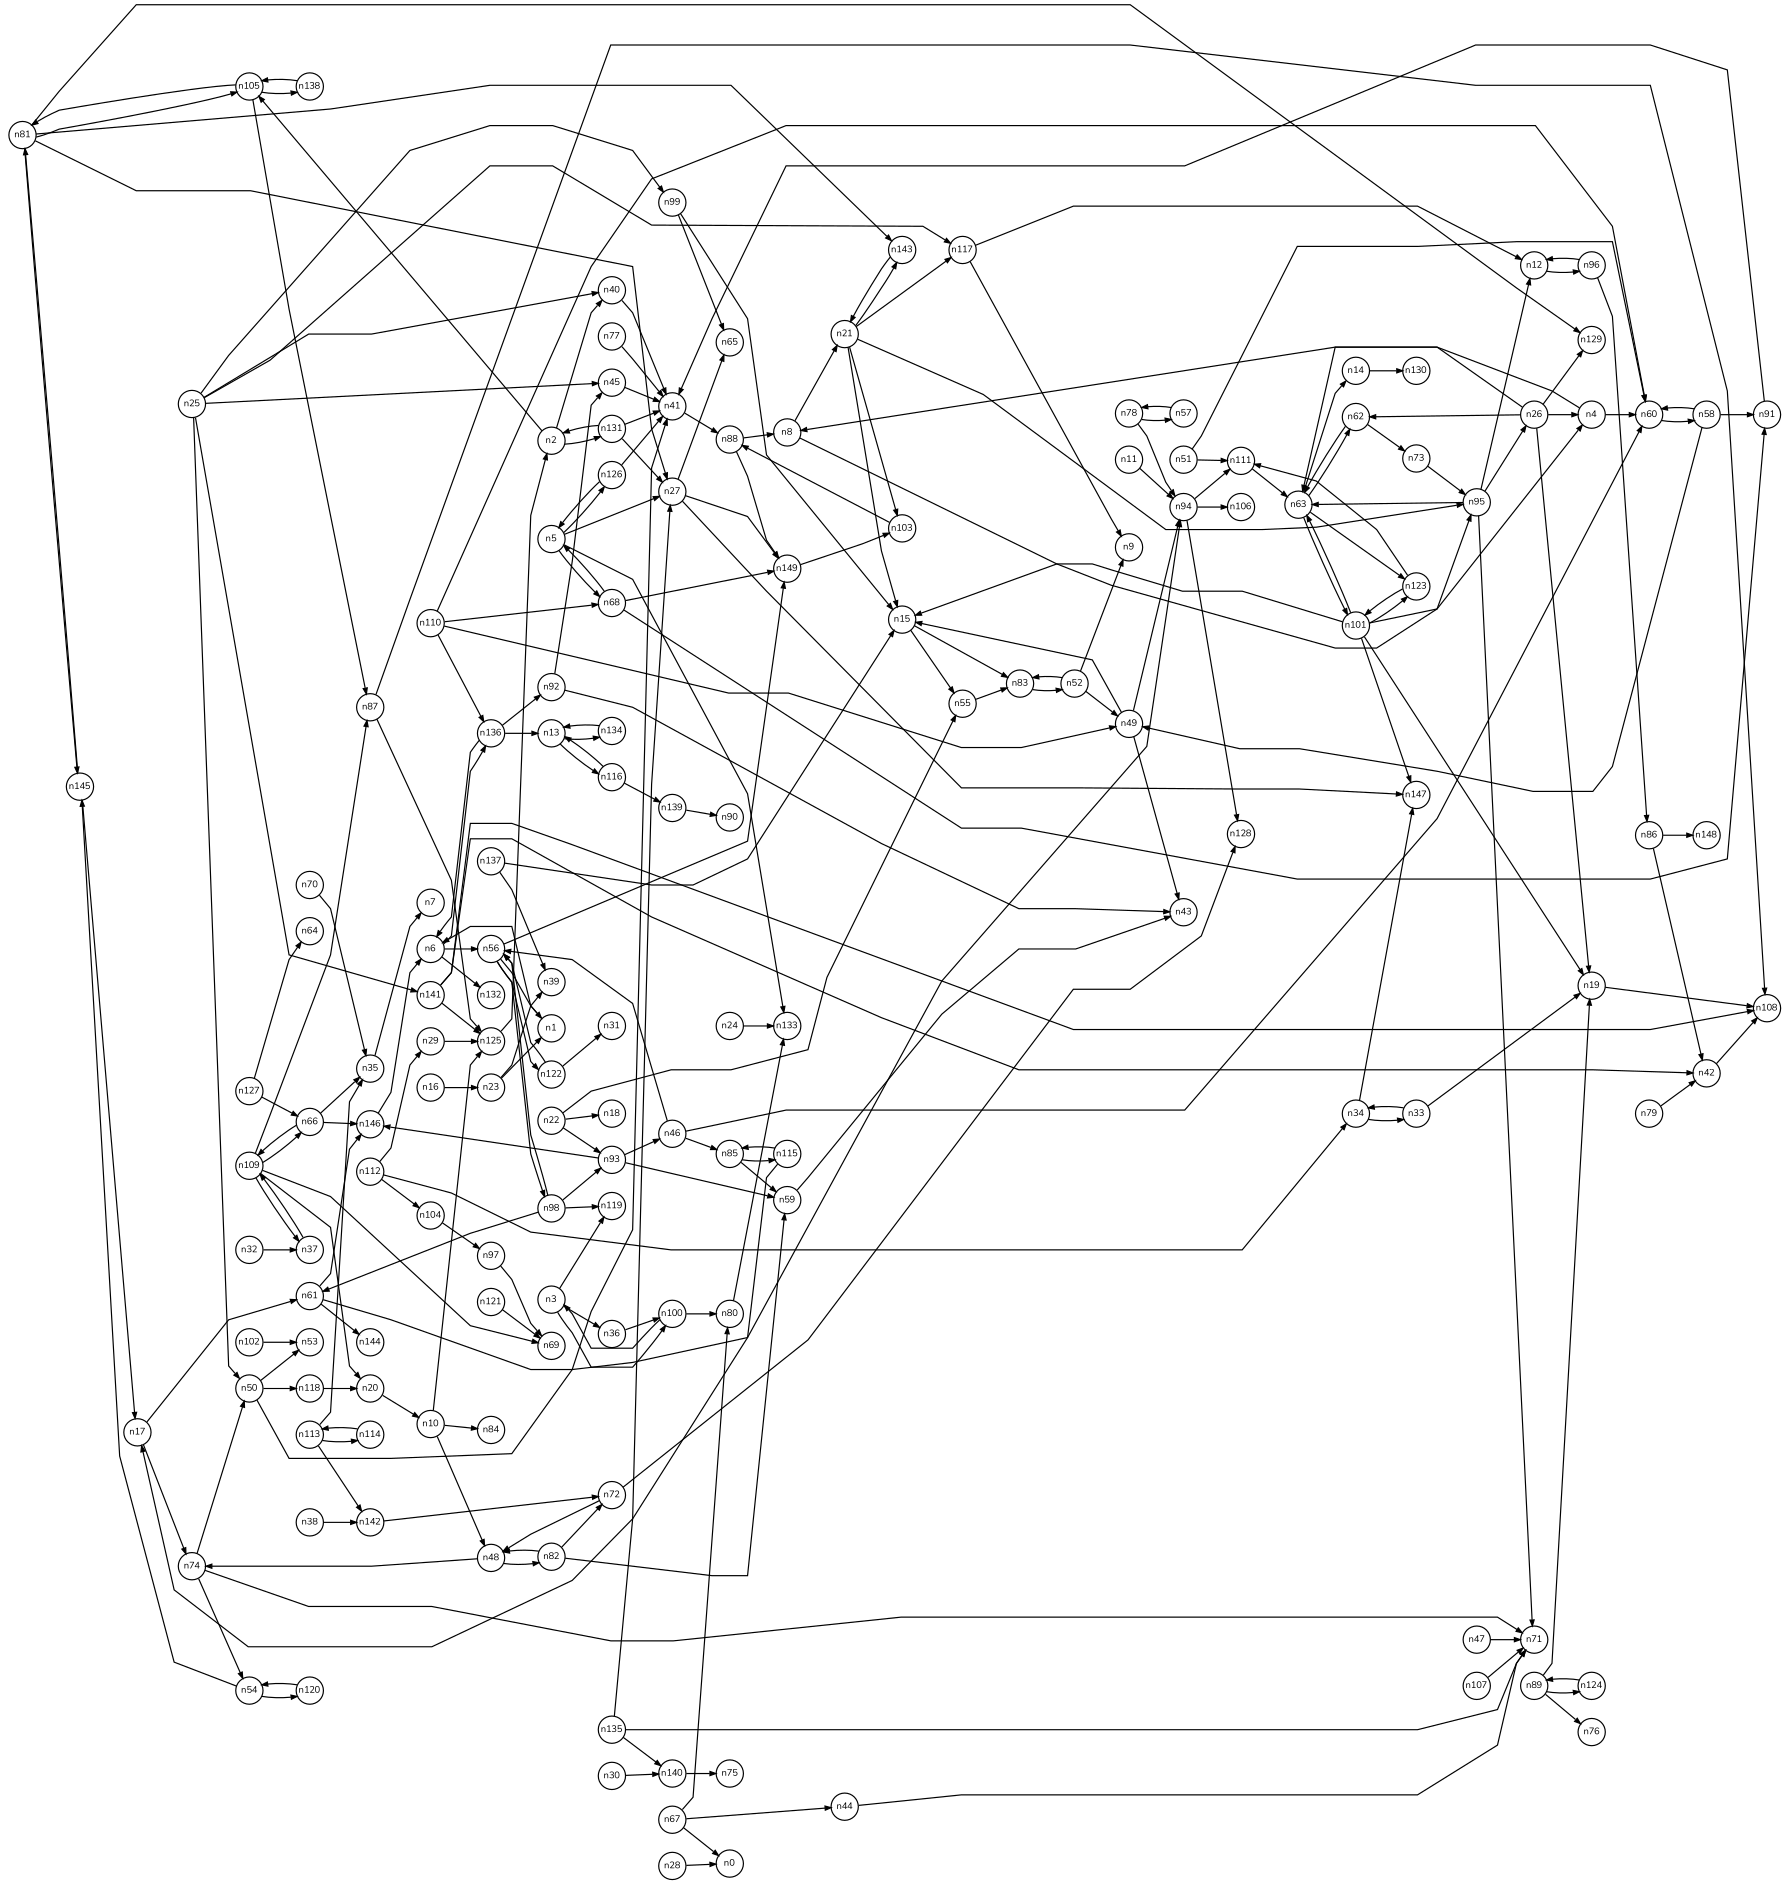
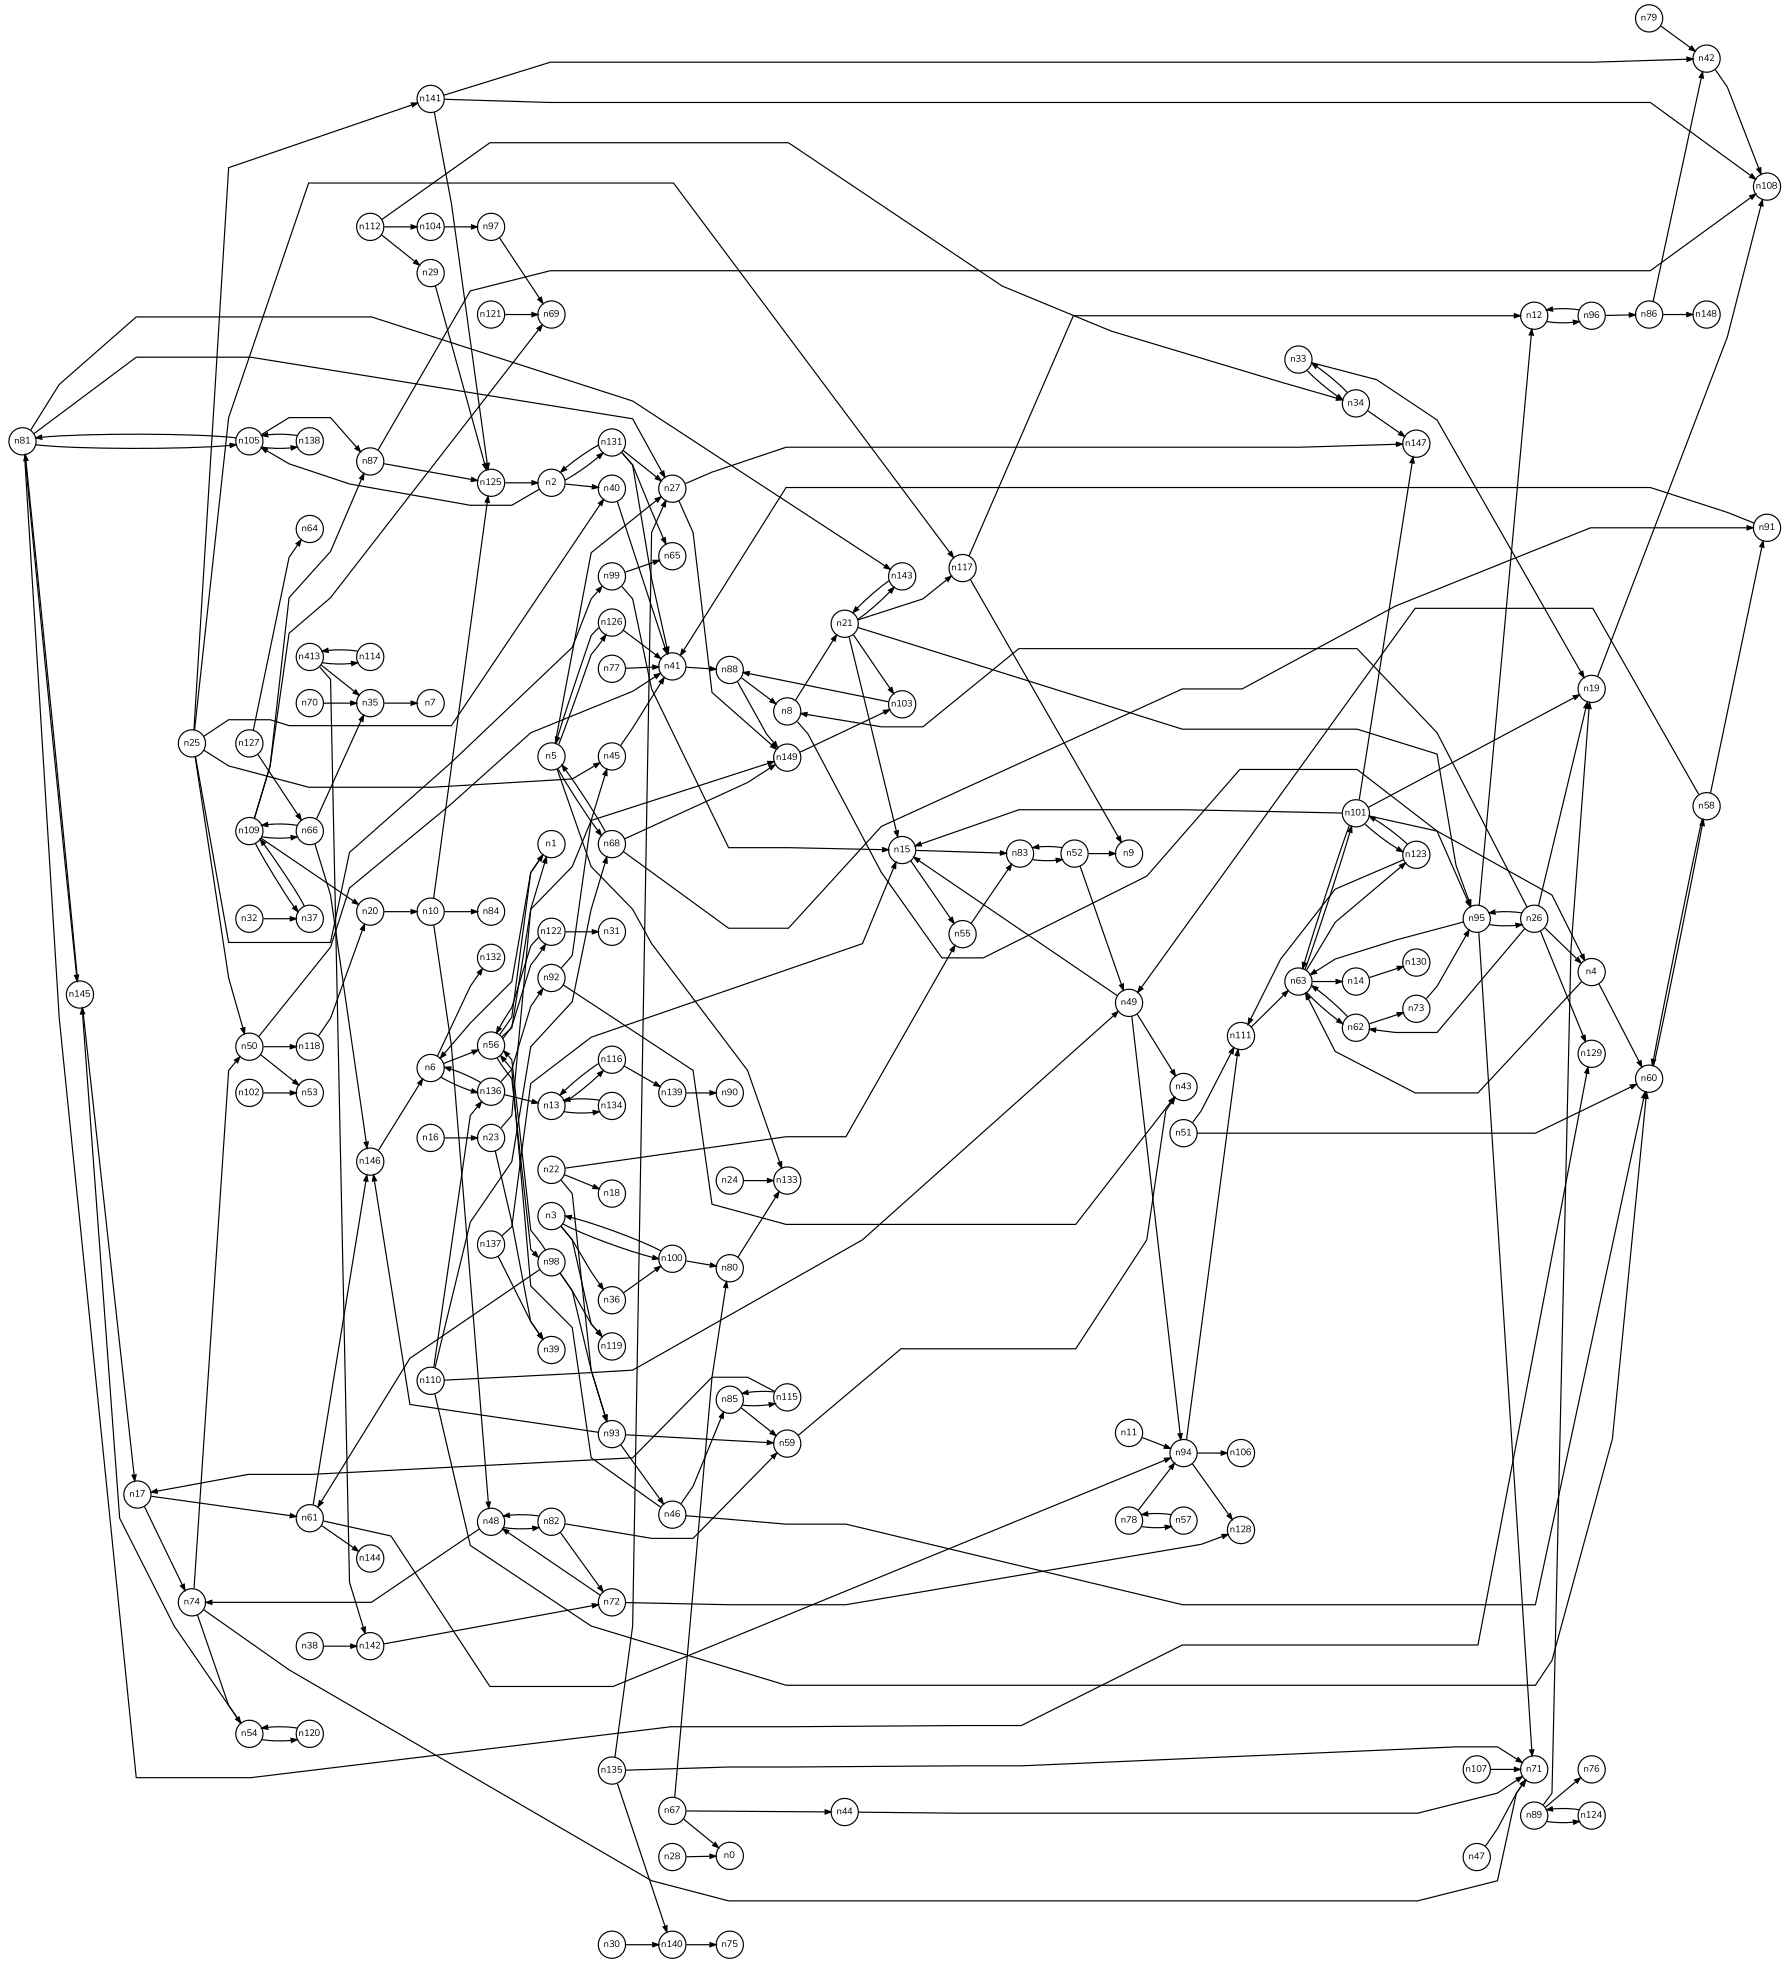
(702, 414) -> (646, 496)
none -> (1509, 912)
(310, 1435) -> (310, 657)
